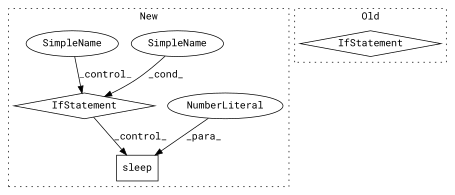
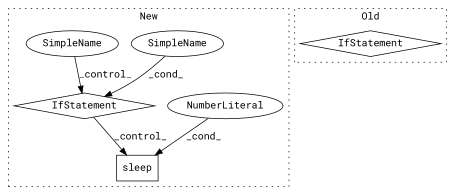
(204, 137) -> (204, 137)
